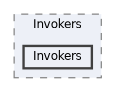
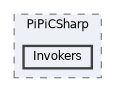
(58, 25) -> (58, 25)
